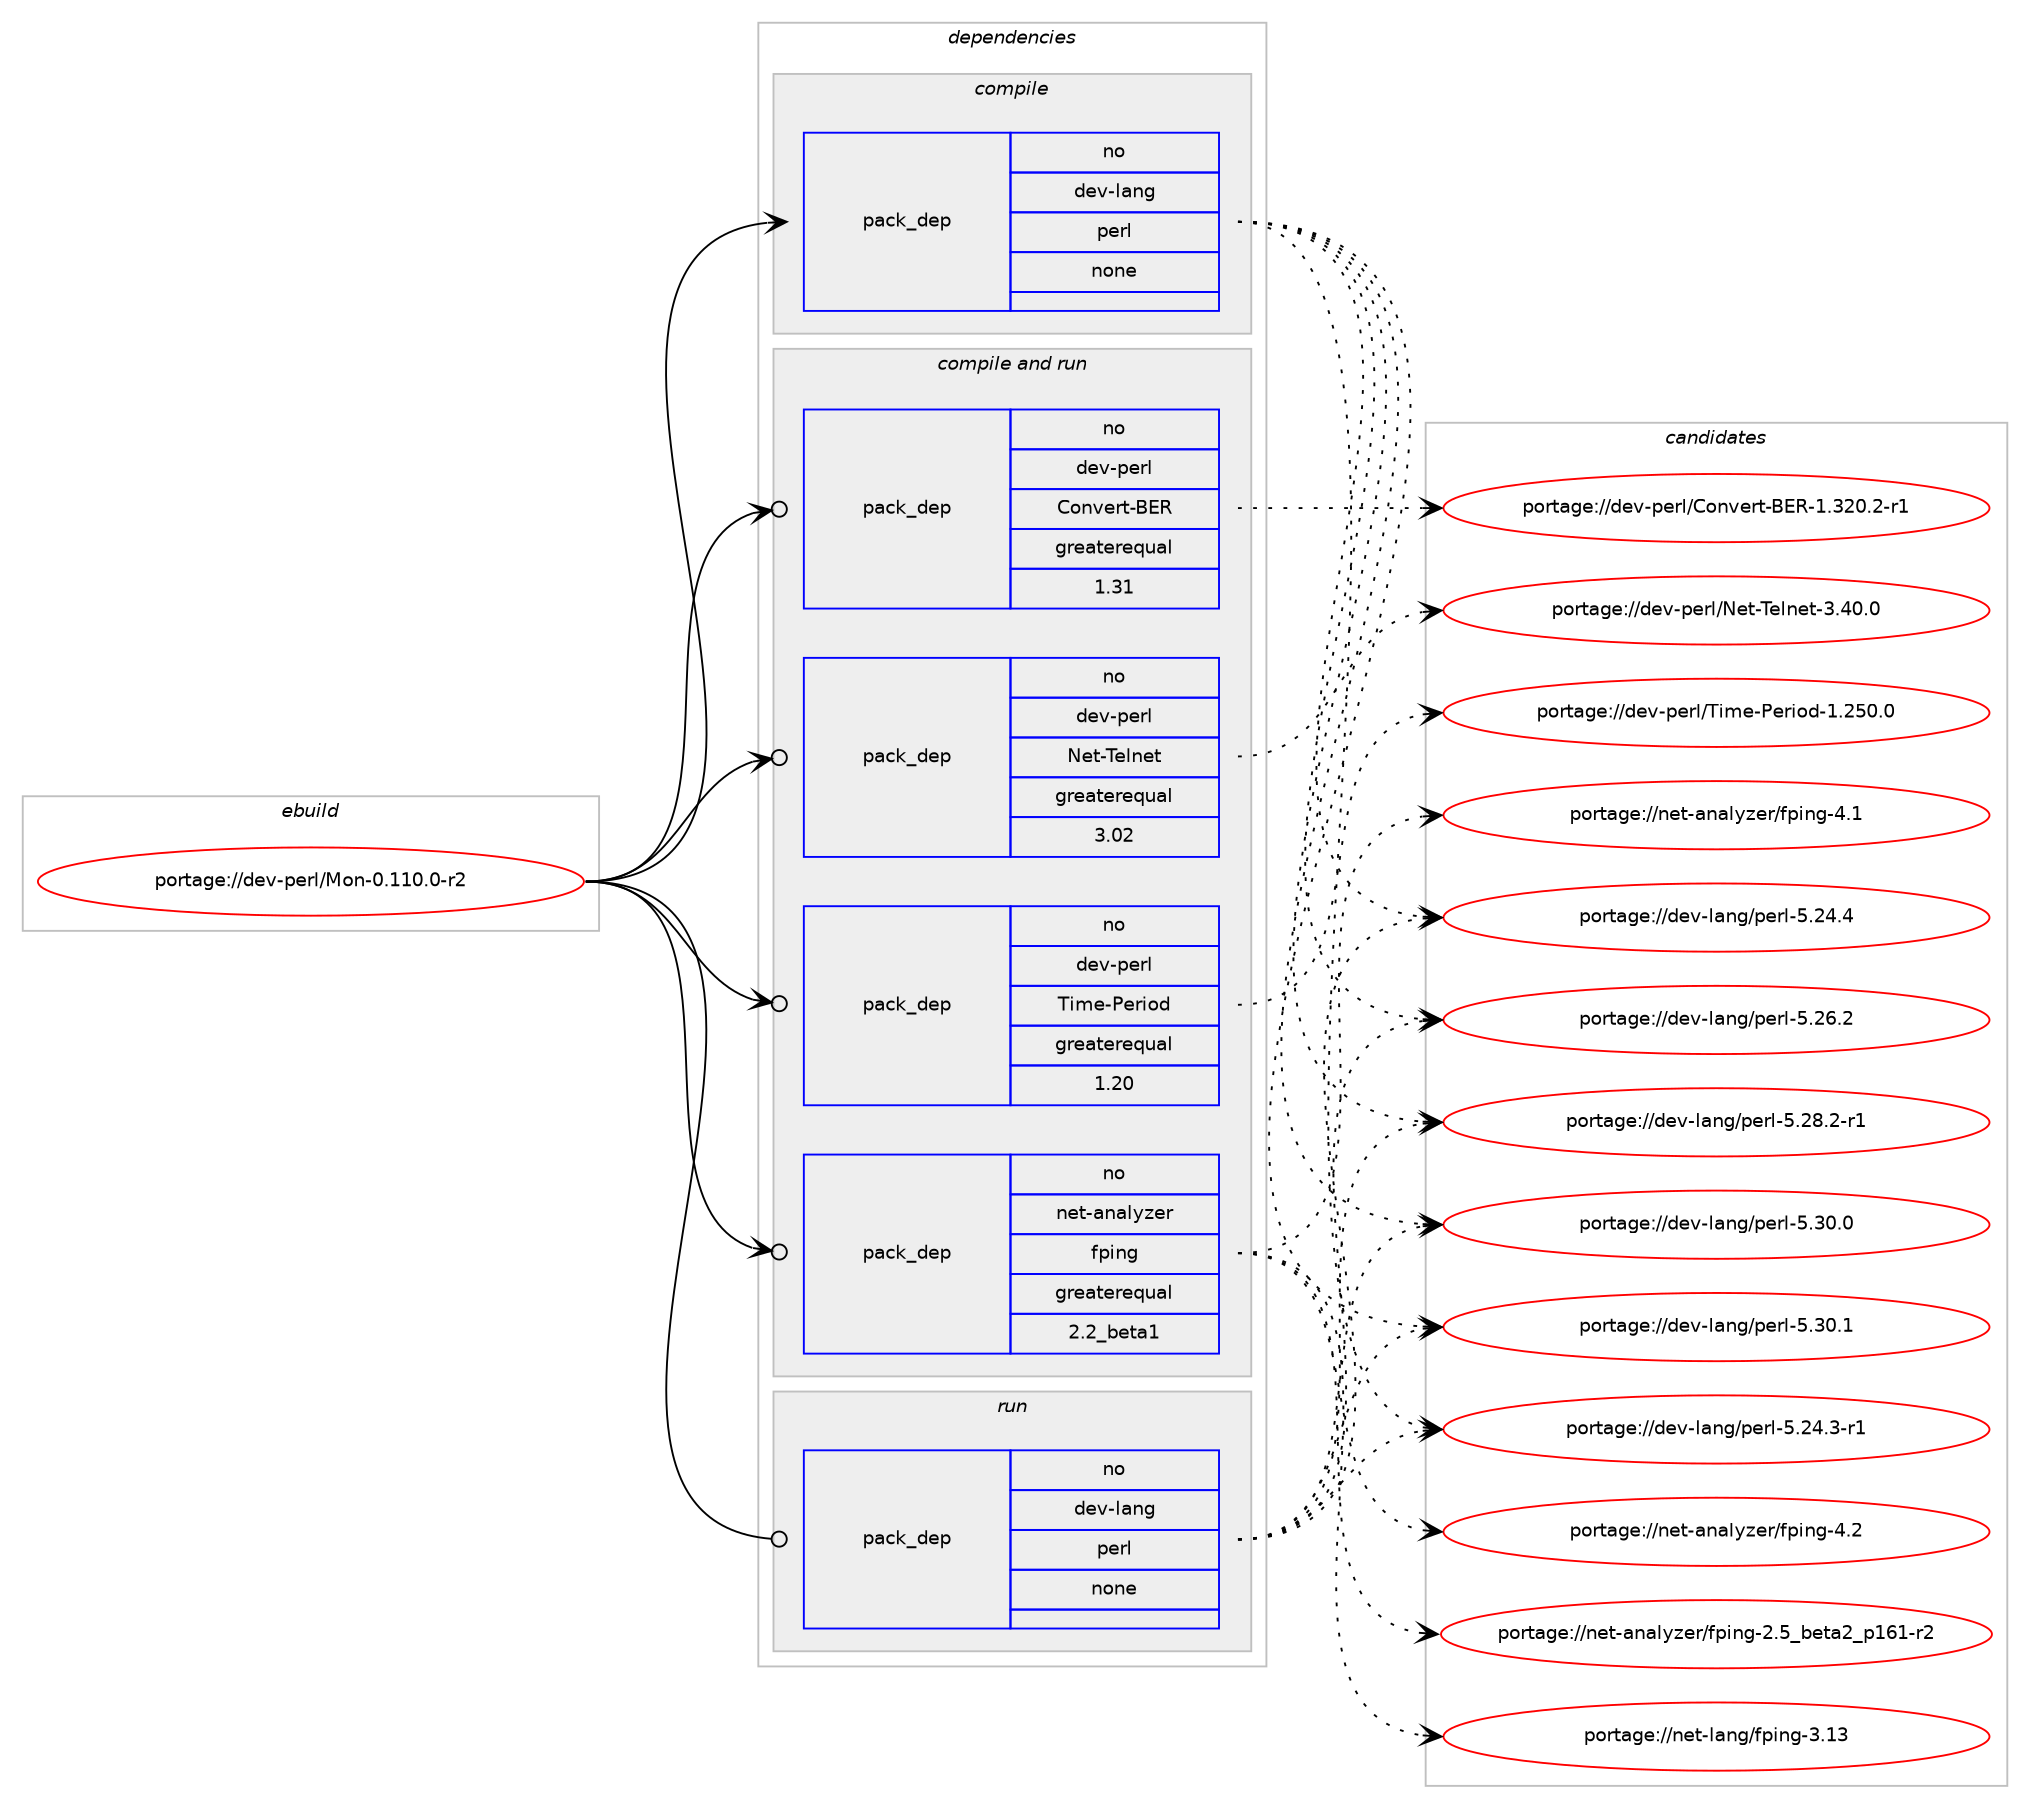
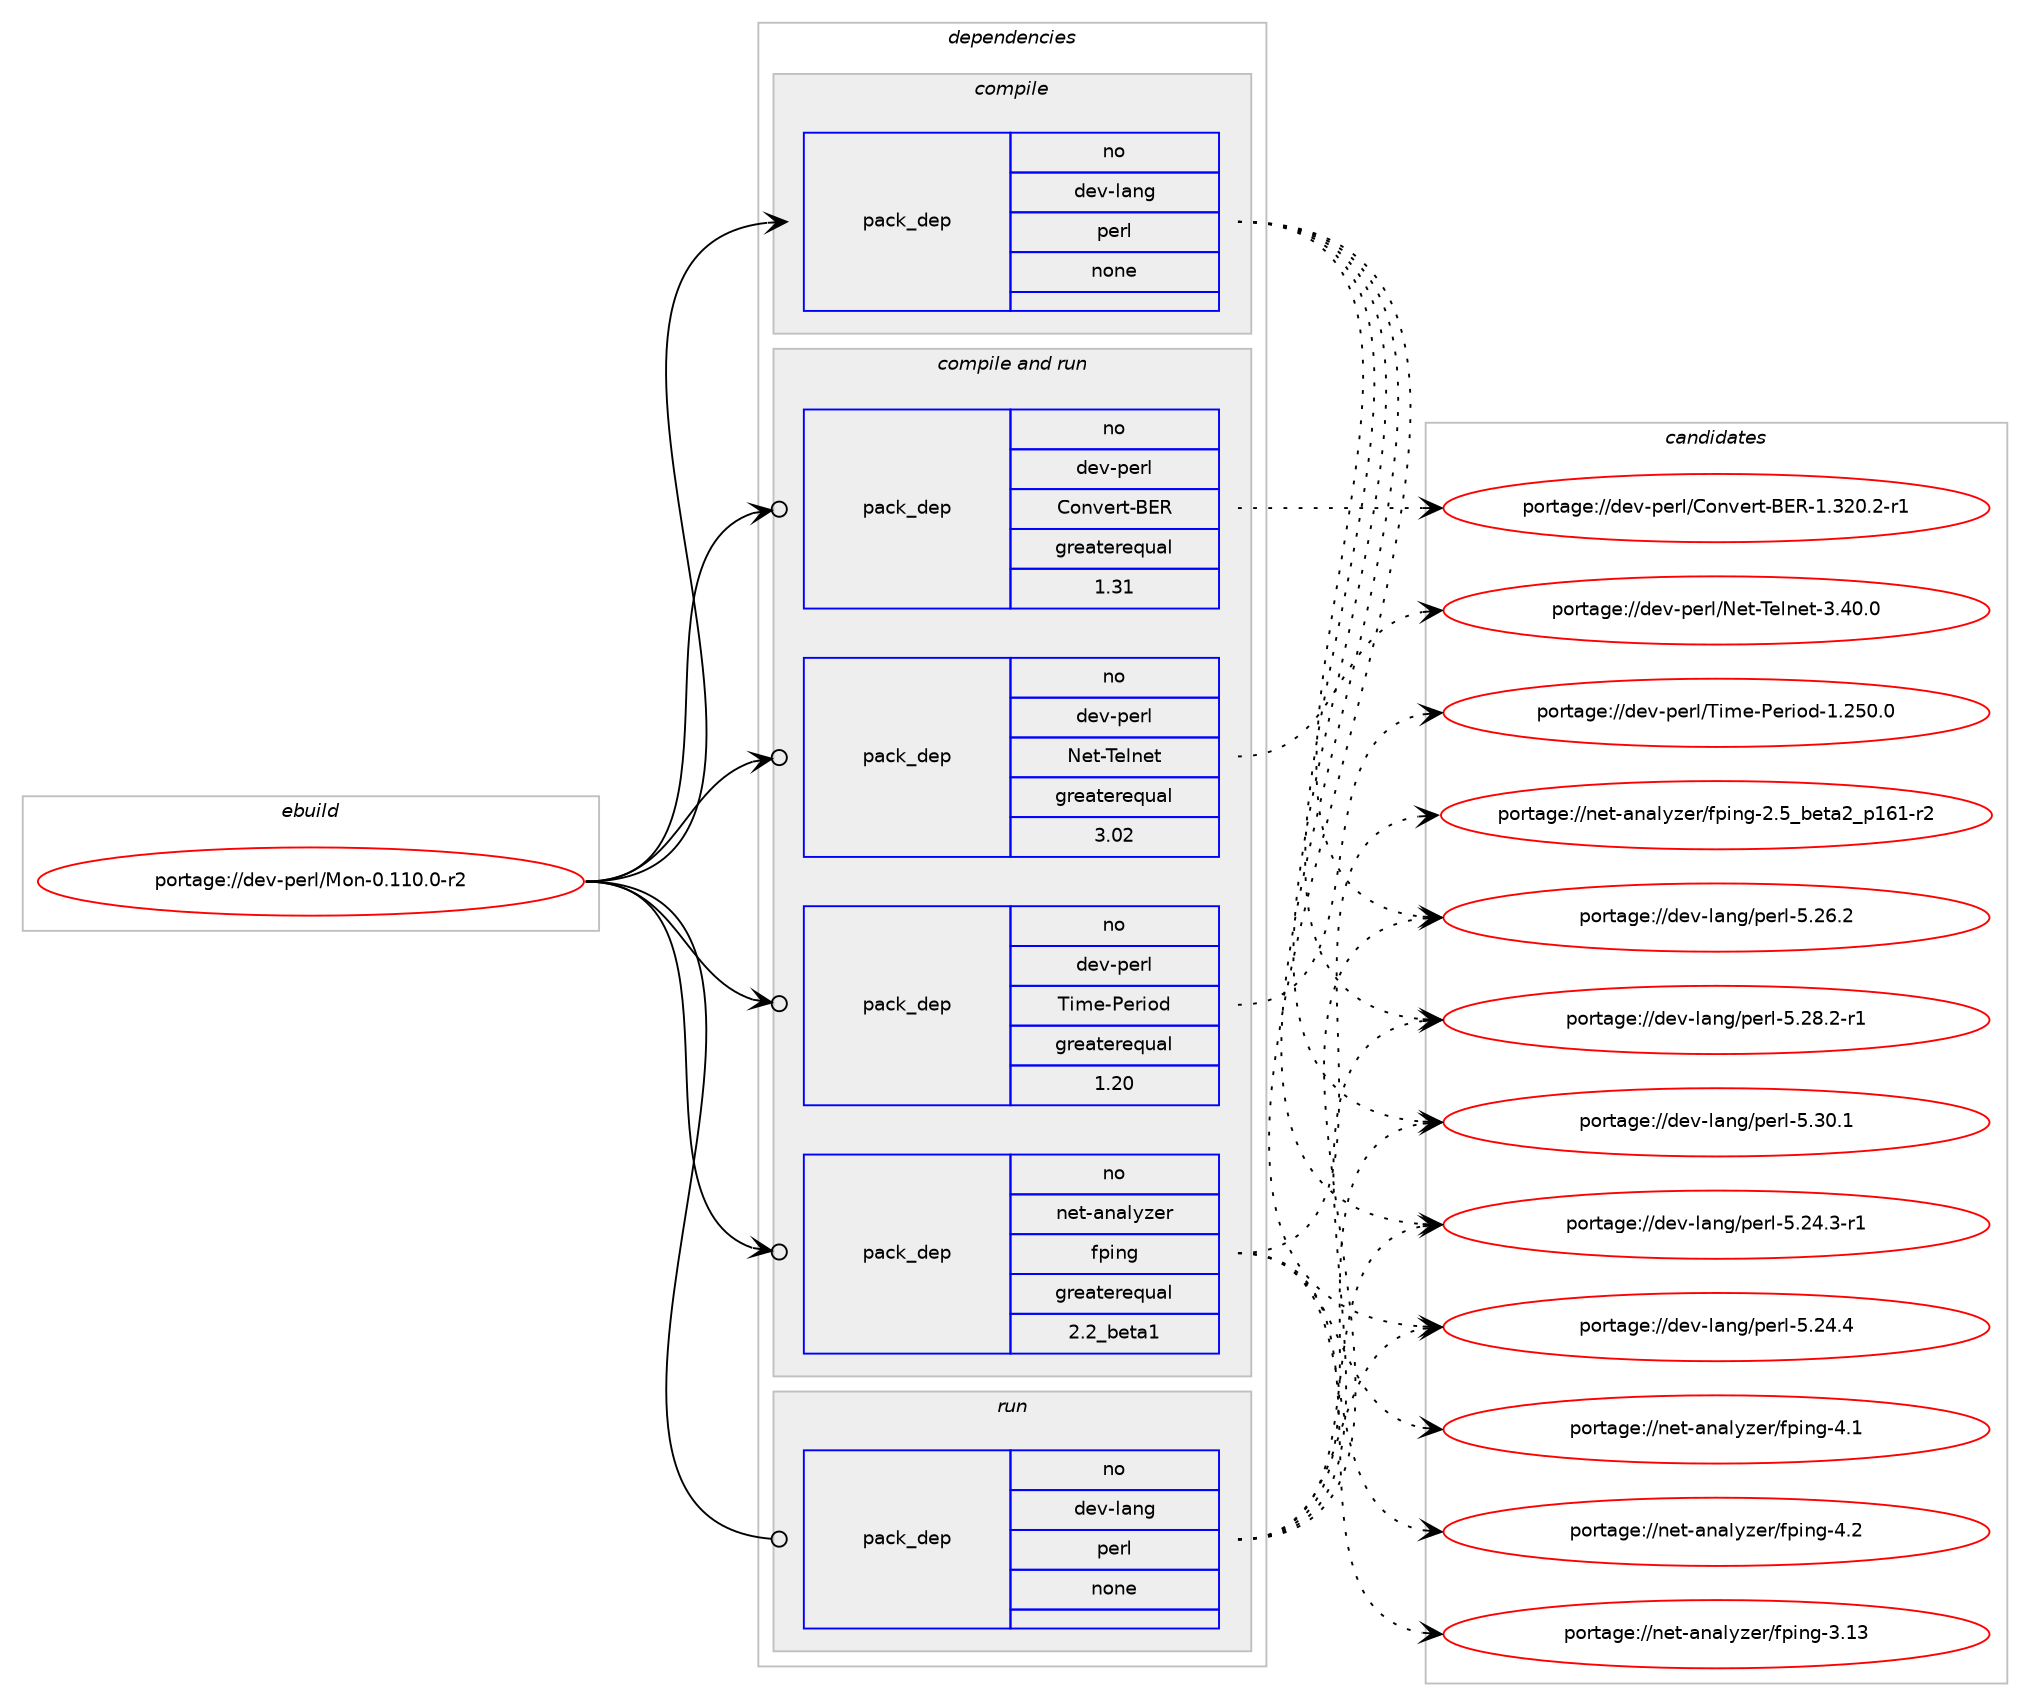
(1716, 1225) -> none
(1716, 1737) -> (1716, 1634)
